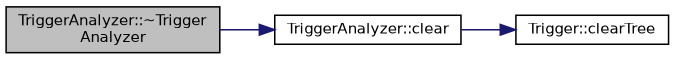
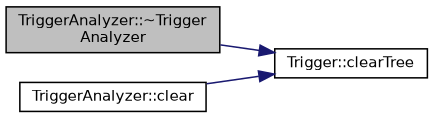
(239, 30) -> (240, 48)
